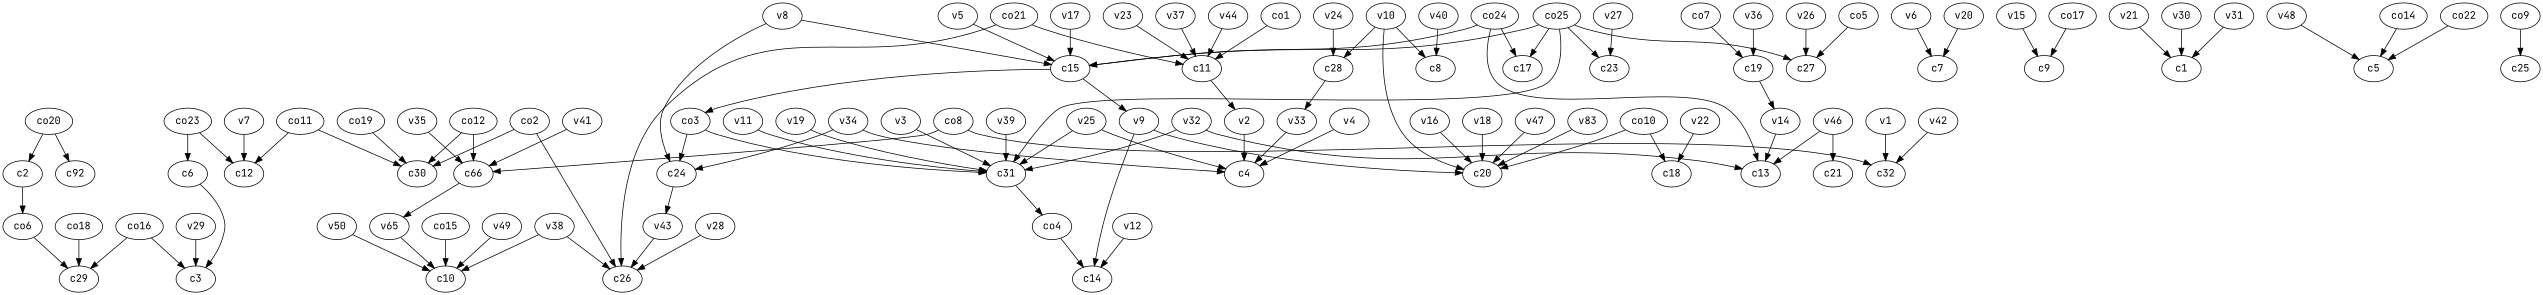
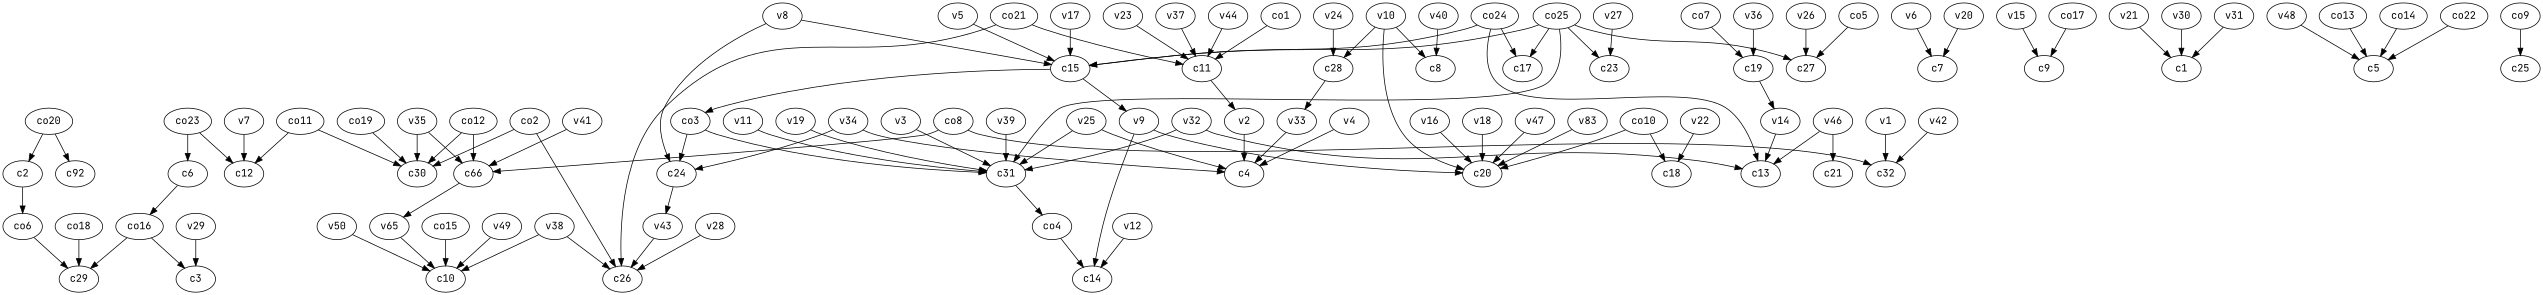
none -> (2343, 16)
none -> (417, 144)
(224, 221) -> (166, 197)
